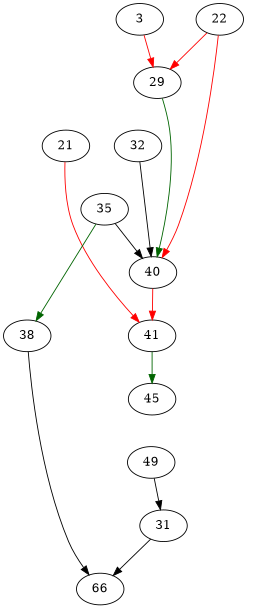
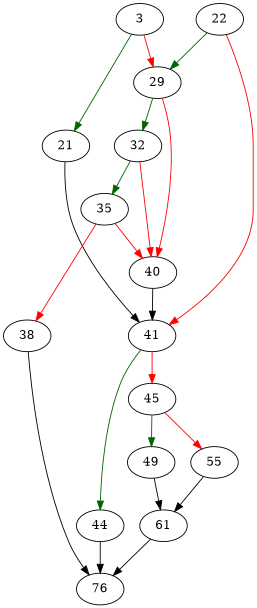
(192, 48) -> (192, 48)
none -> (105, 79)
none -> (149, 110)
(201, 145) -> (253, 190)
(171, 173) -> (171, 173)
none -> (123, 174)
(145, 205) -> (145, 205)
(126, 237) -> (126, 237)
(78, 238) -> (78, 238)
(68, 269) -> (68, 269)
(153, 300) -> (153, 300)
(152, 363) -> (152, 363)
none -> (152, 426)
none -> (215, 462)
none -> (100, 526)
(164, 526) -> (164, 526)
(100, 589) -> (100, 589)
